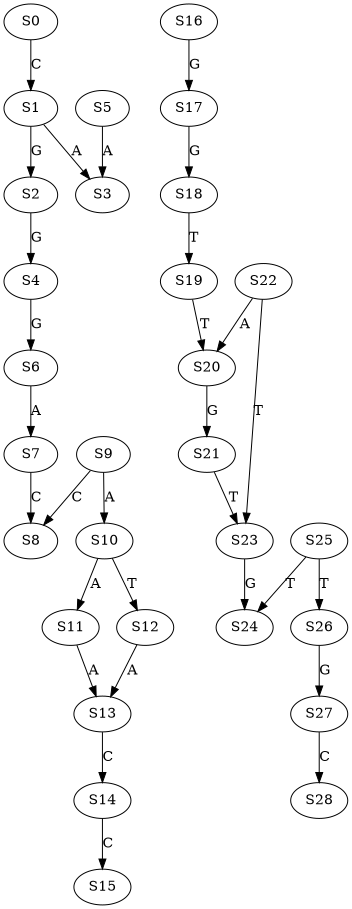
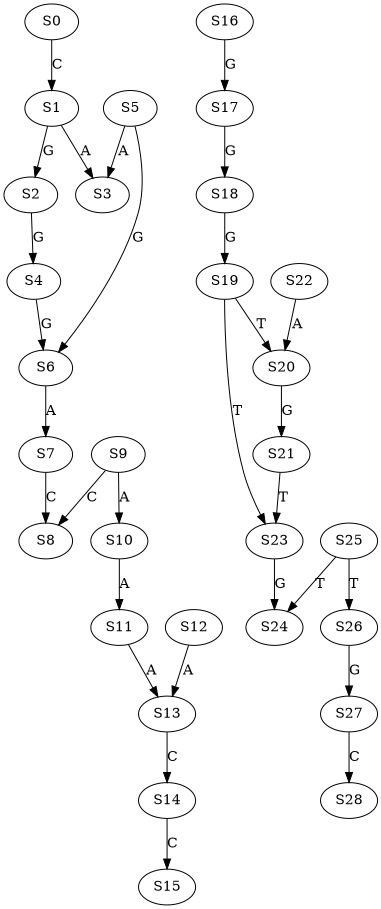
(194, 238) -> (231, 238)
none -> (127, 243)
(254, 406) -> (232, 409)
(123, 580) -> none
